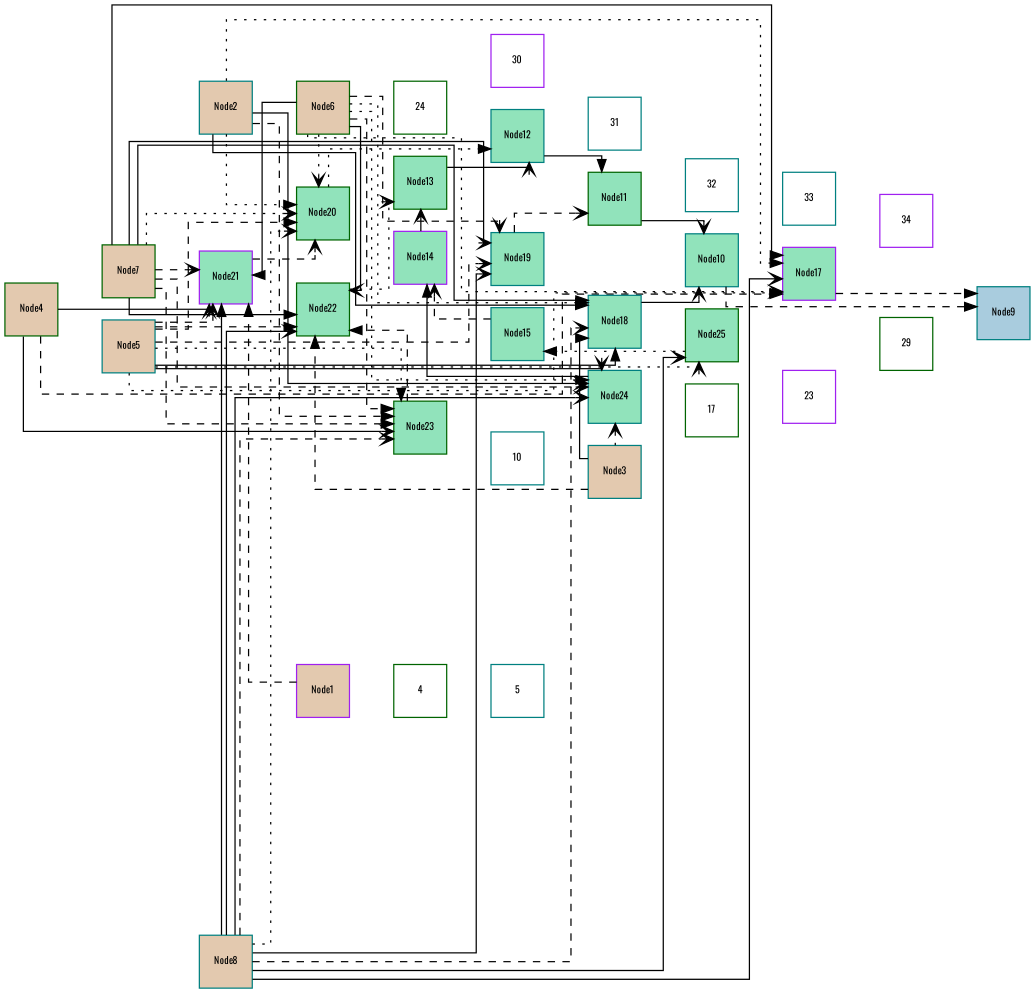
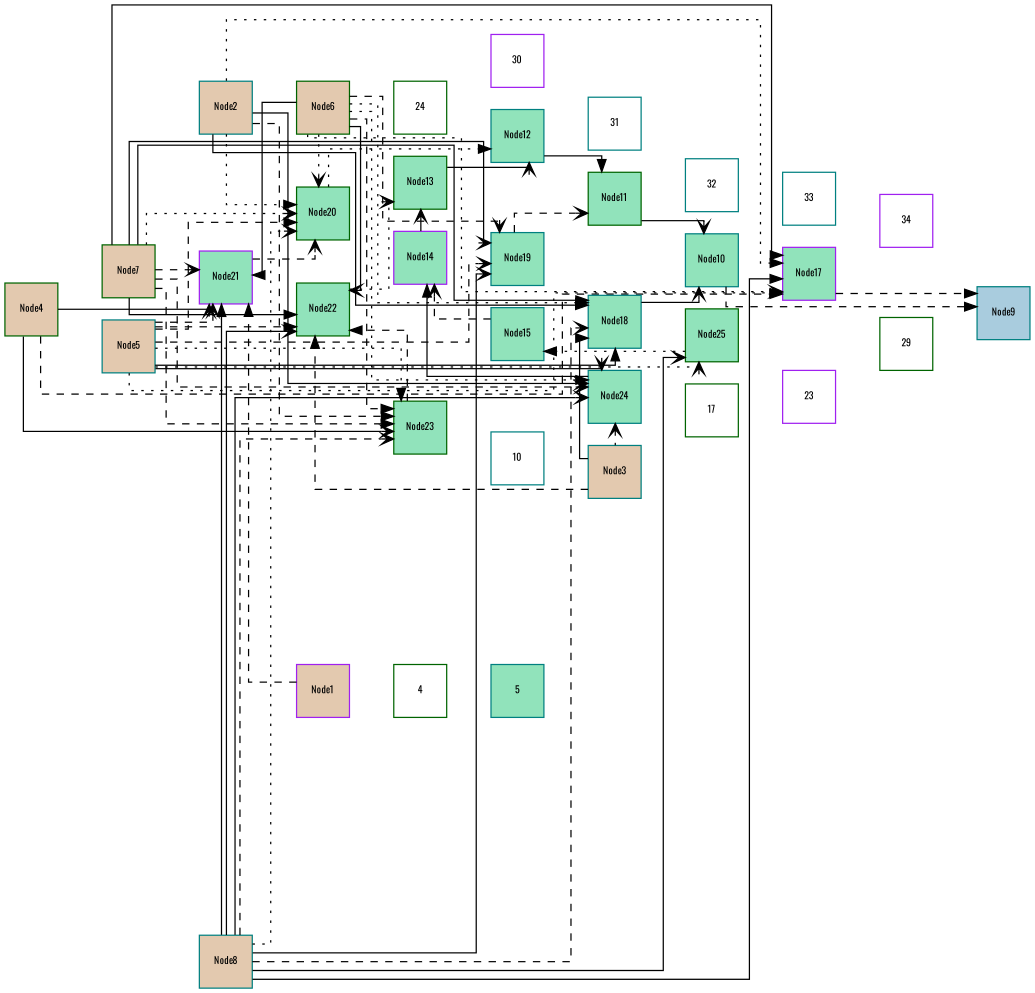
(517, 691) -> (517, 691)
(749, 867) -> (749, 867)
